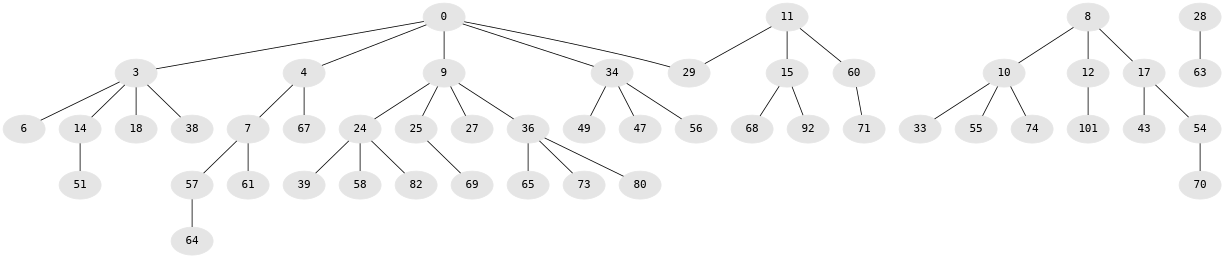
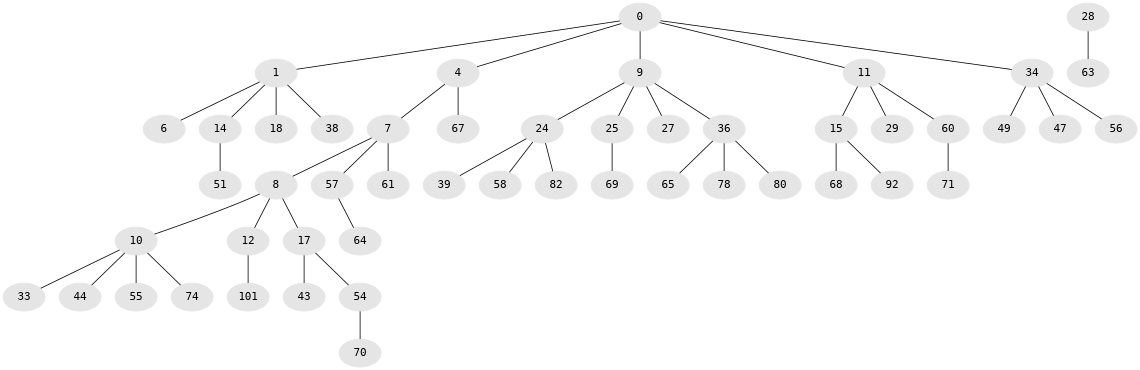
(568, 43) -> (752, 45)
(136, 73) -> (276, 73)
none -> (332, 157)
(584, 185) -> (724, 185)
none -> (80, 297)
